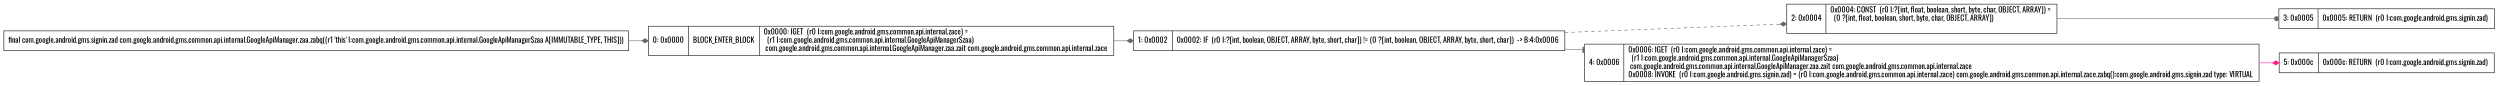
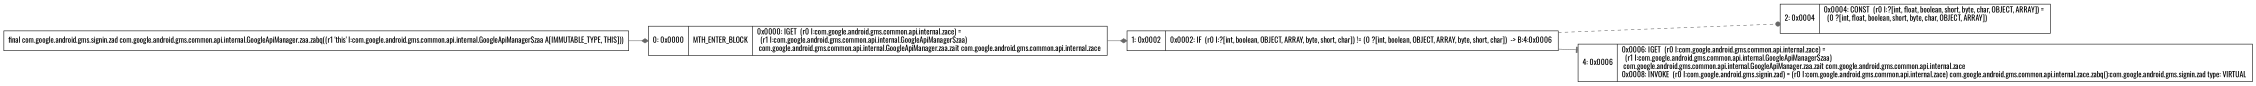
(2387, 19) -> none
(1672, 28) -> (1667, 28)
(724, 41) -> (721, 41)
(2387, 63) -> none
